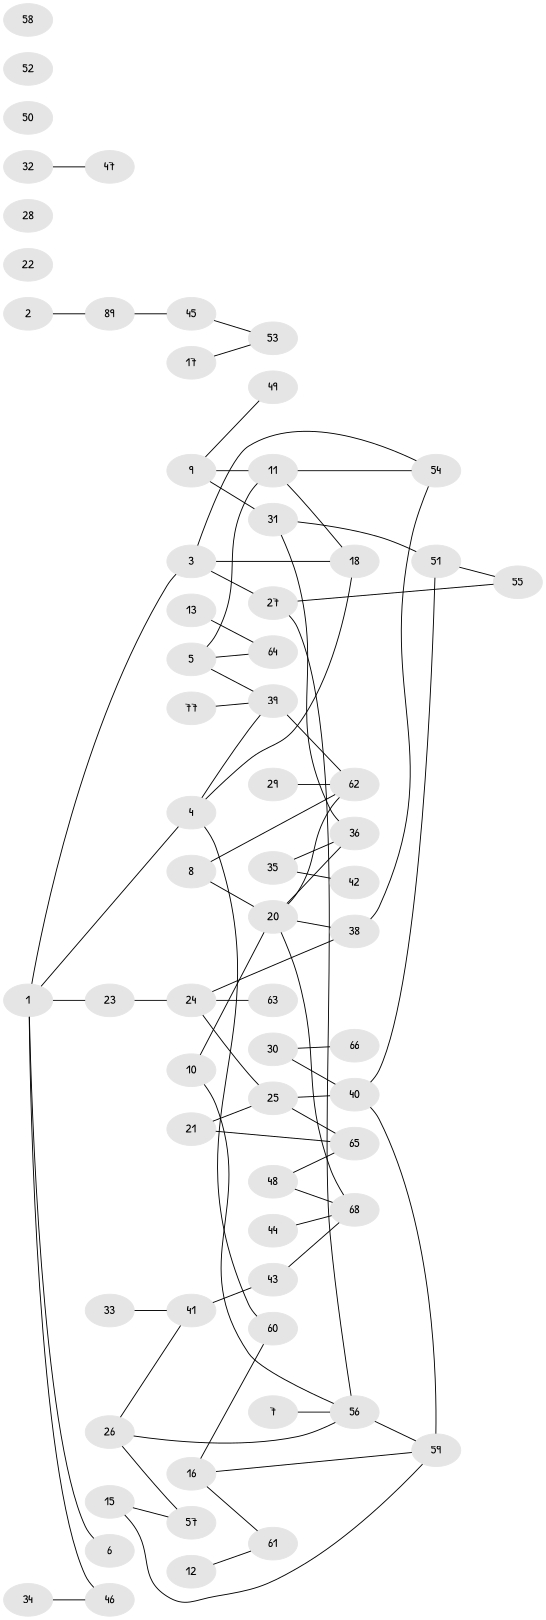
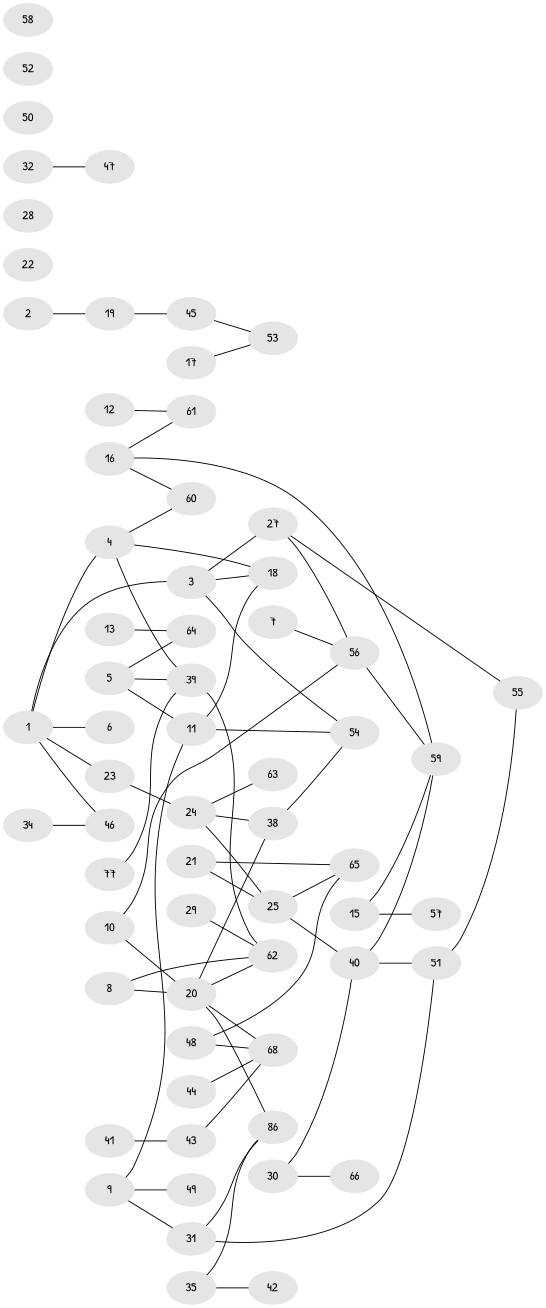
(110, 314) -> (110, 314)
(355, 833) -> (273, 1127)
(110, 1311) -> none
(110, 1432) -> none
